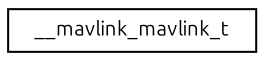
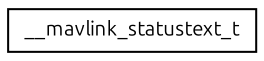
(132, 30) -> (132, 30)
